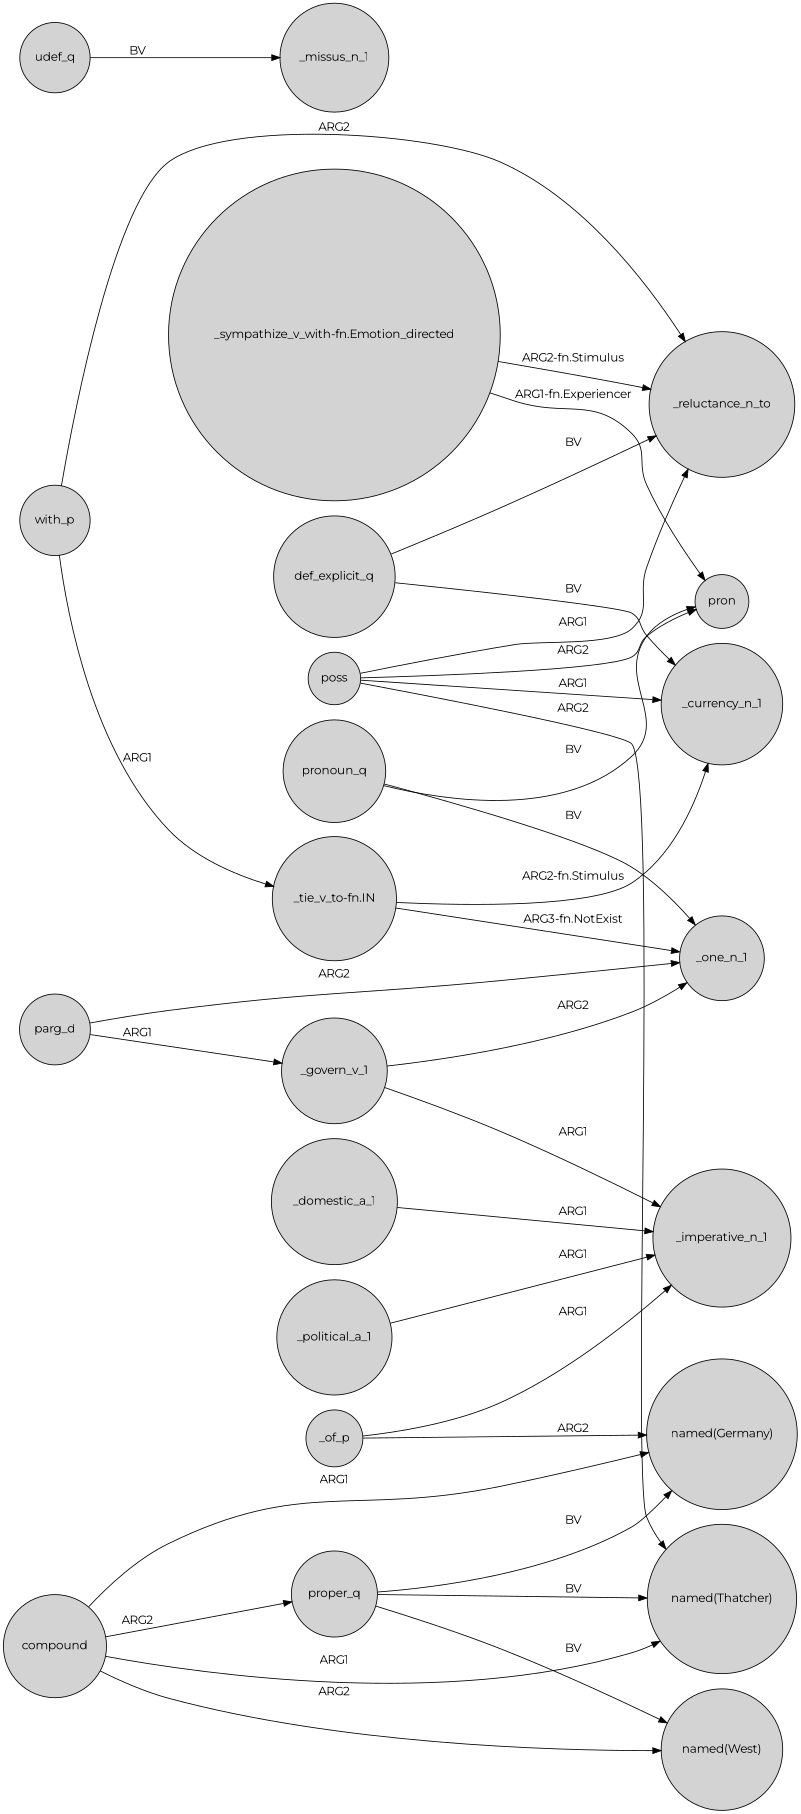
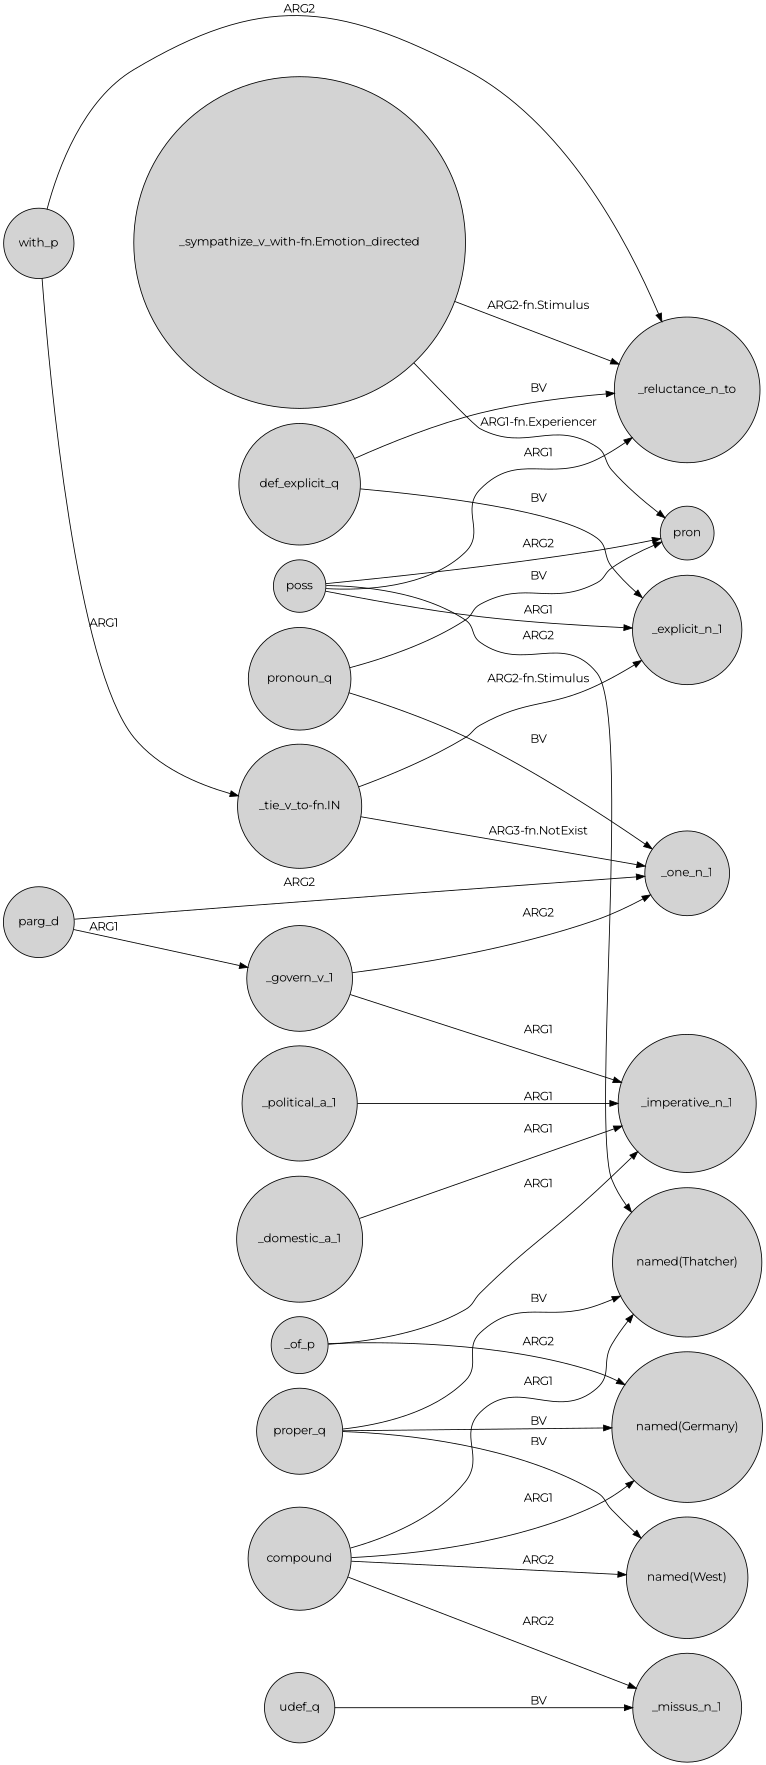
(722, 704) -> (687, 630)
(195, 1620) -> (488, 1631)
